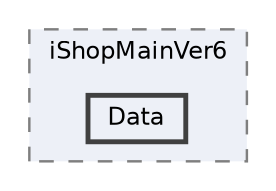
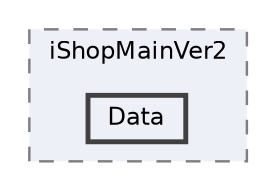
(138, 53) -> (138, 53)
